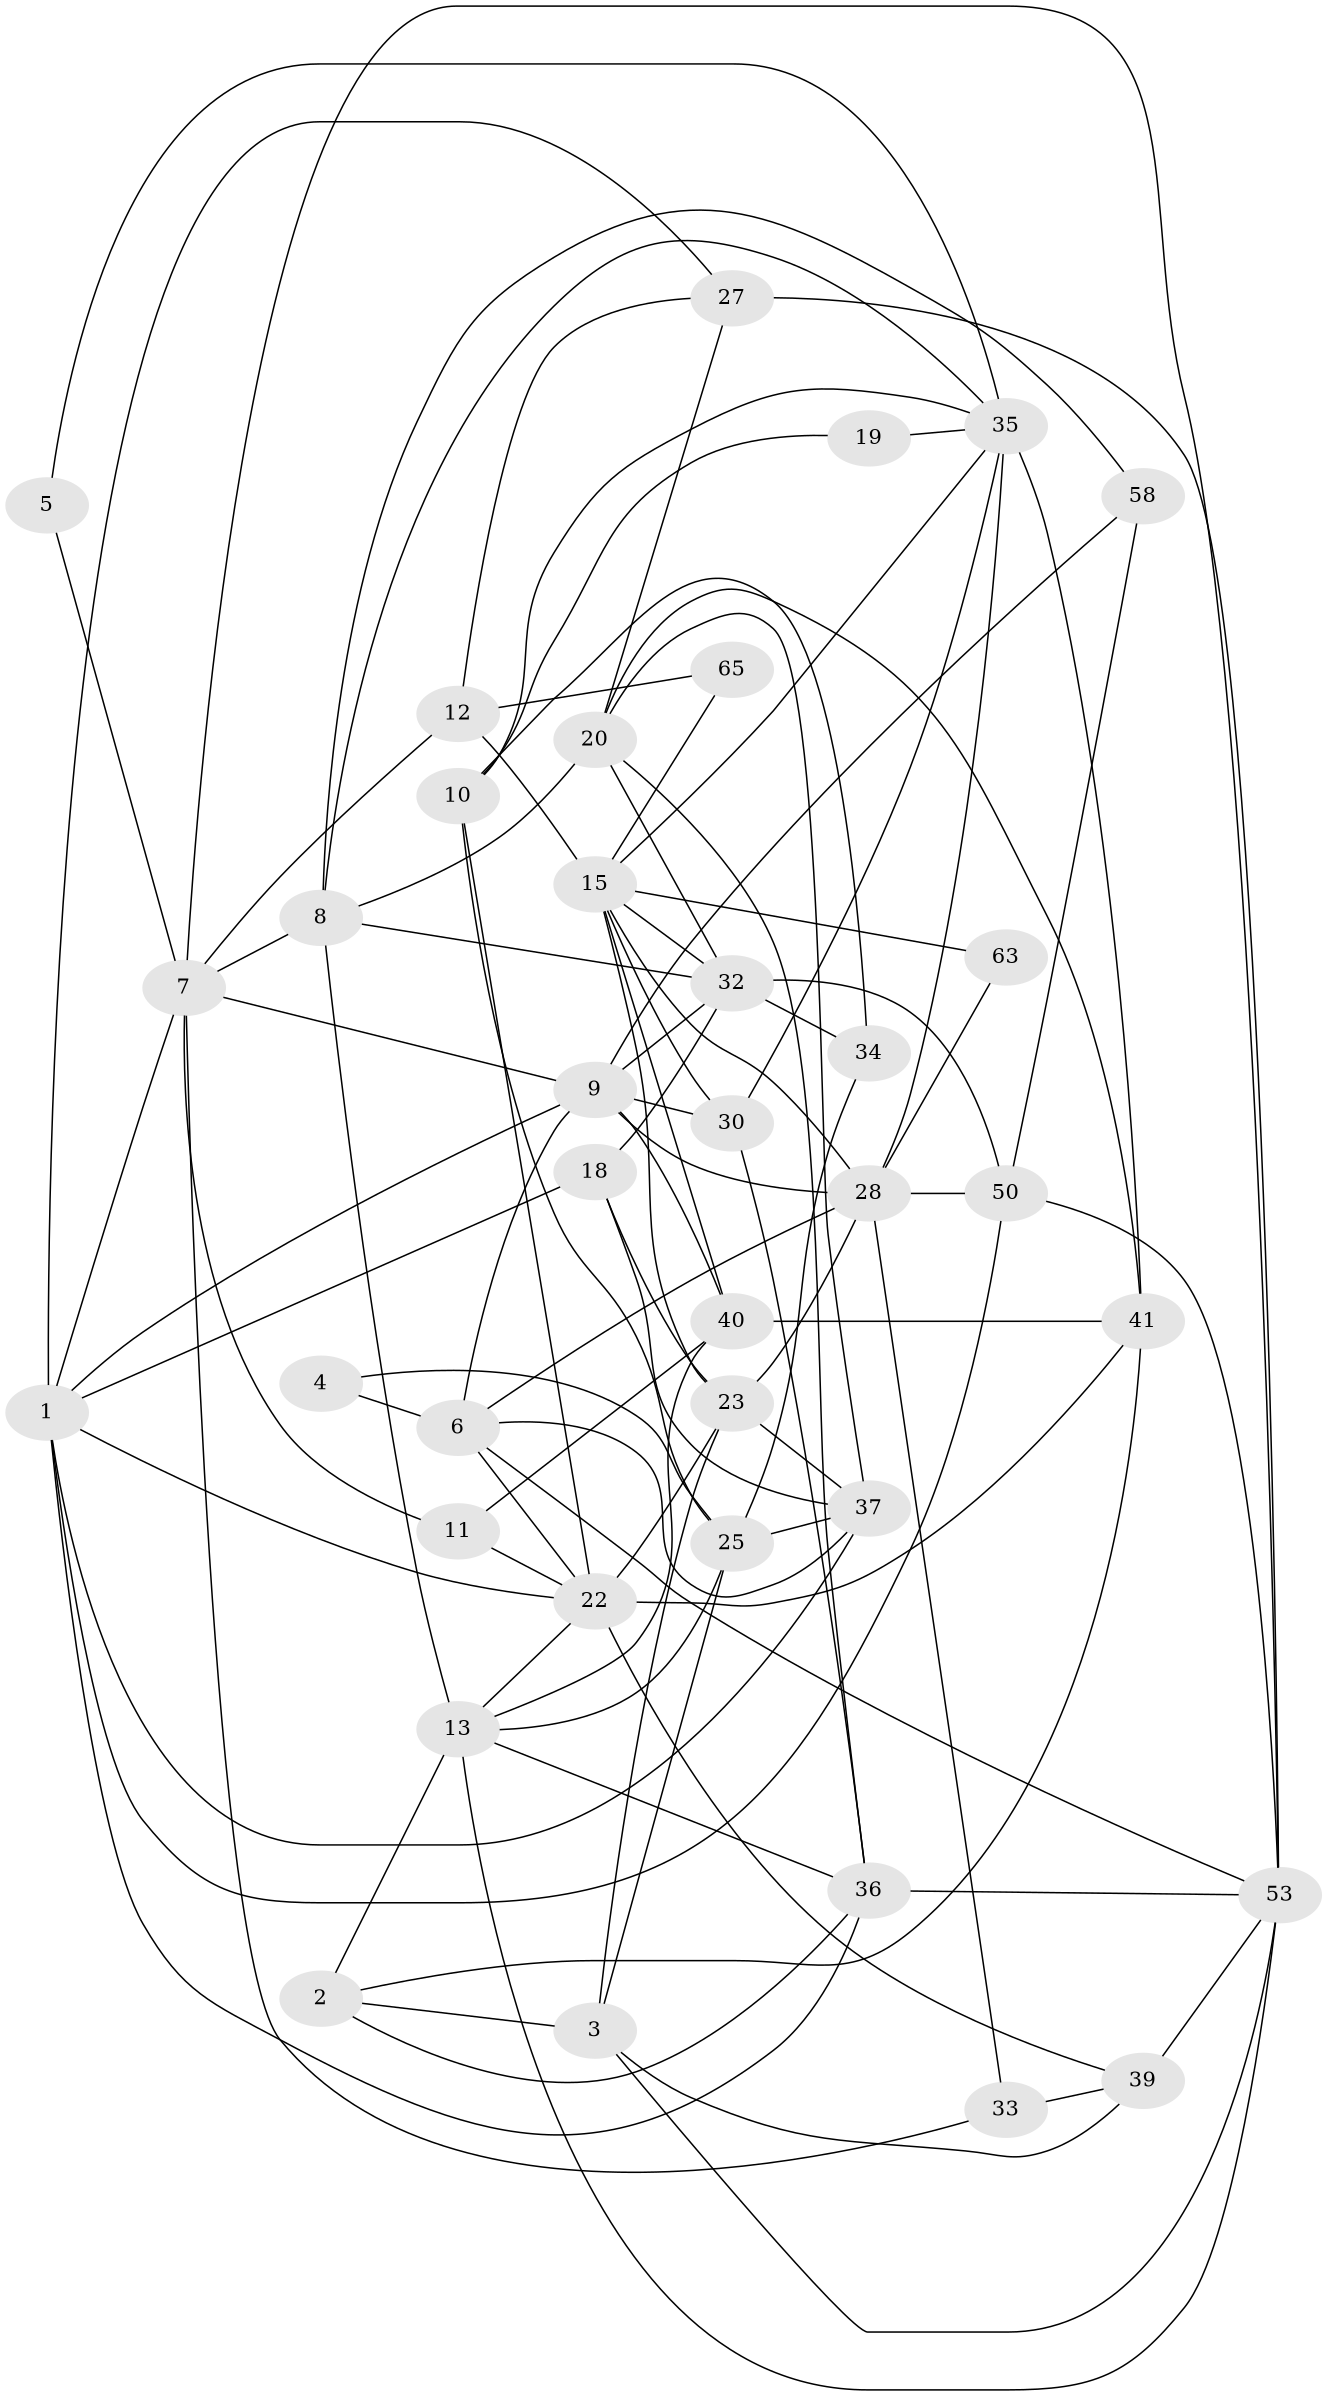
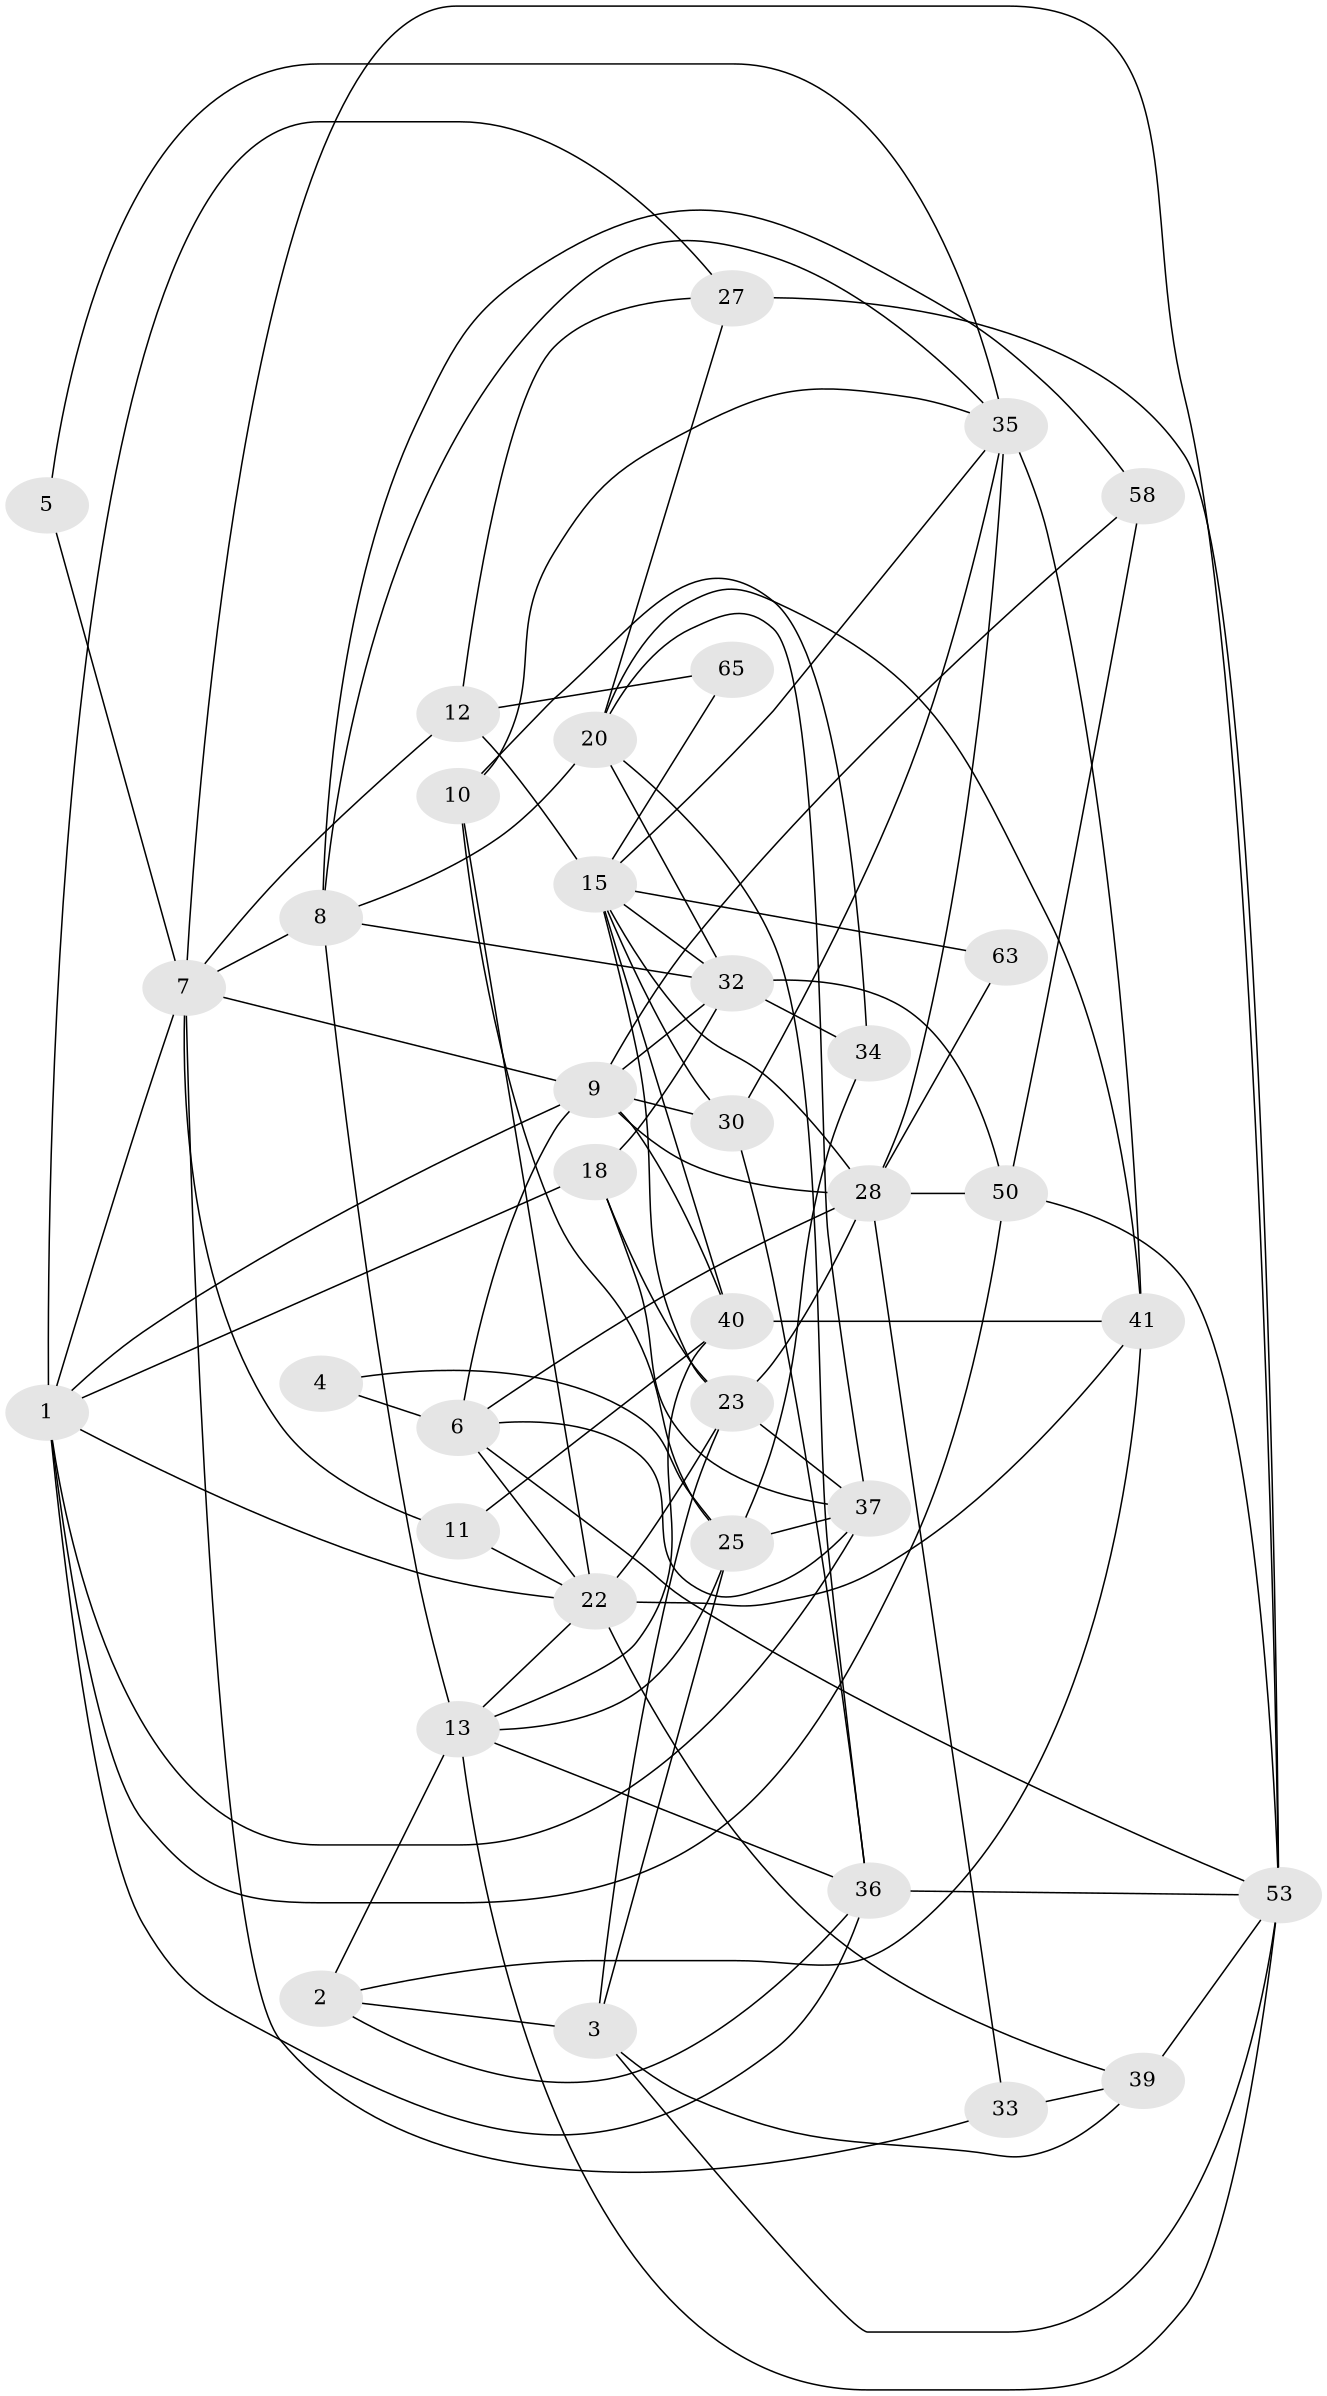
(869, 438) -> none
